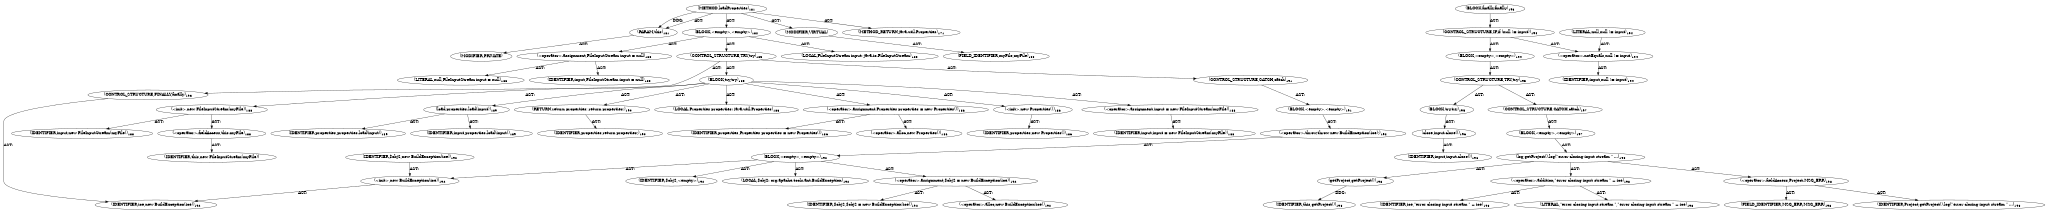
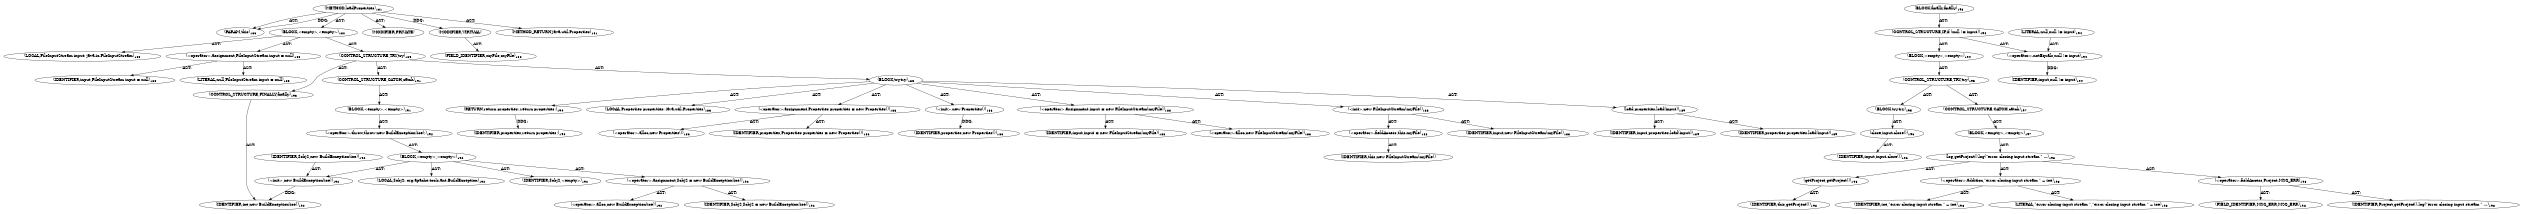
(777, 21) -> (419, 21)
(666, 32) -> (253, 32)
(941, 32) -> (595, 32)
(570, 44) -> (372, 20)
(1603, 68) -> (2053, 68)
(597, 122) -> (523, 122)
(1036, 122) -> (968, 122)
none -> (1260, 134)
(303, 193) -> (291, 193)
(1341, 193) -> (1815, 193)
